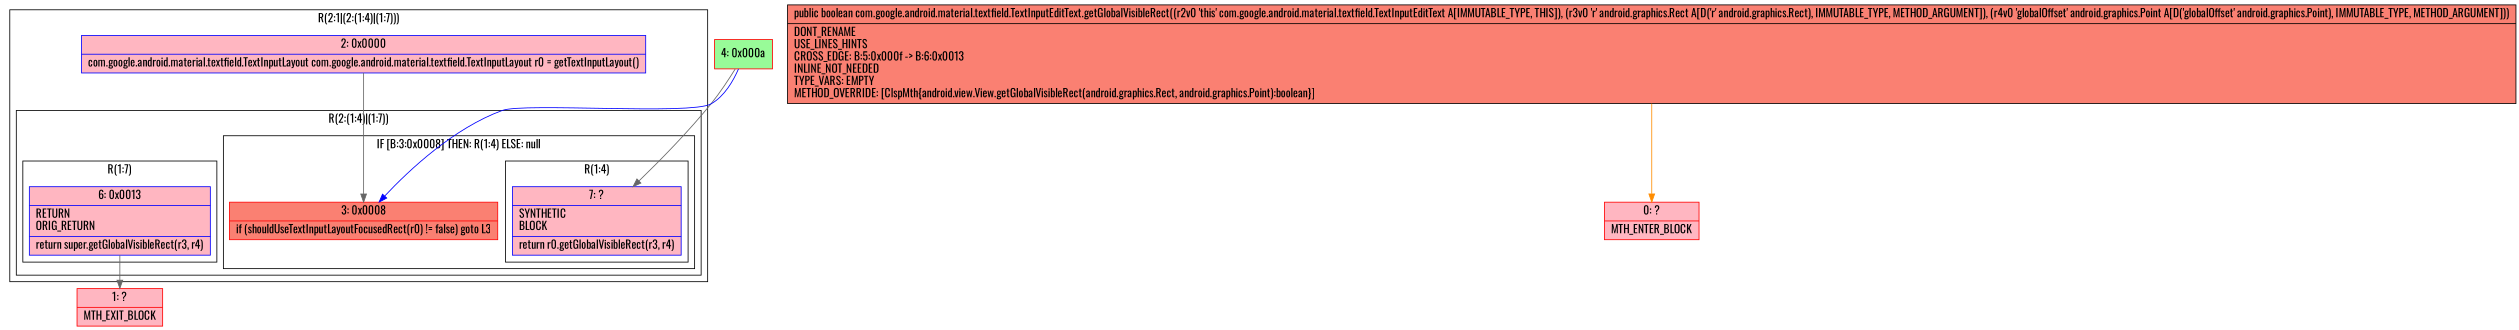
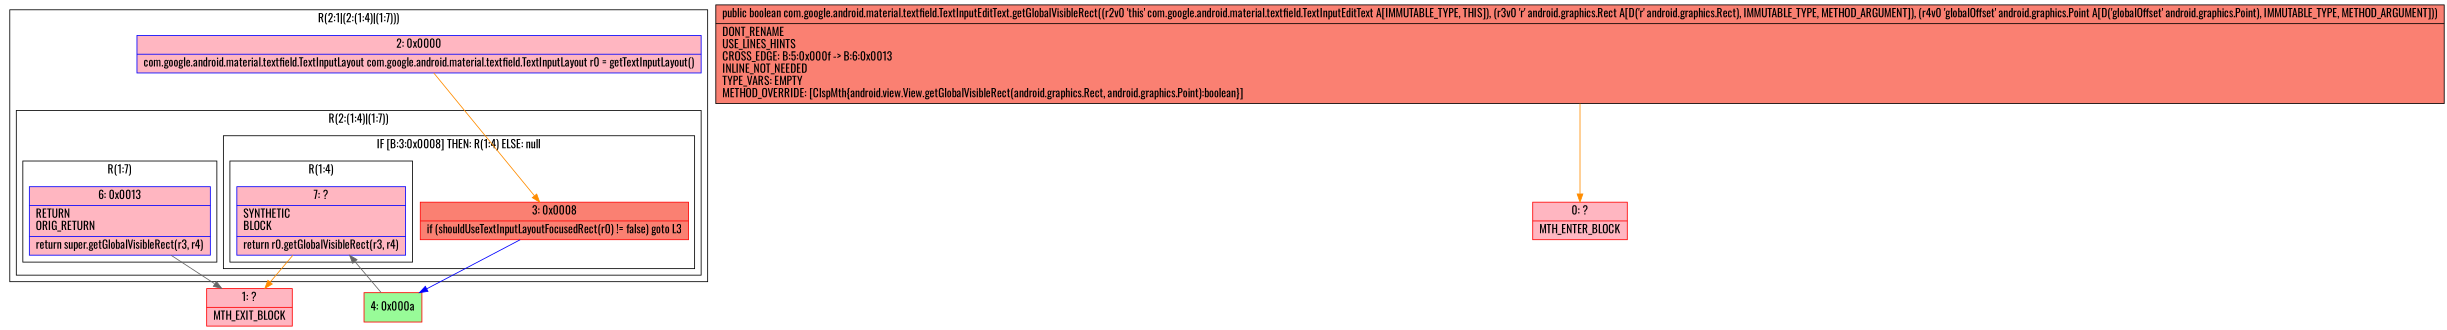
(487, 117) -> (476, 263)
(364, 130) -> (479, 128)
none -> (282, 269)
